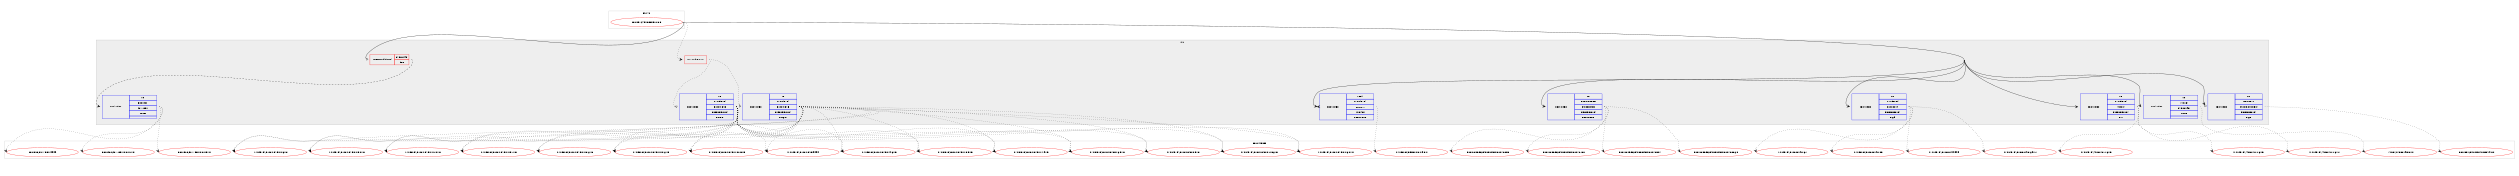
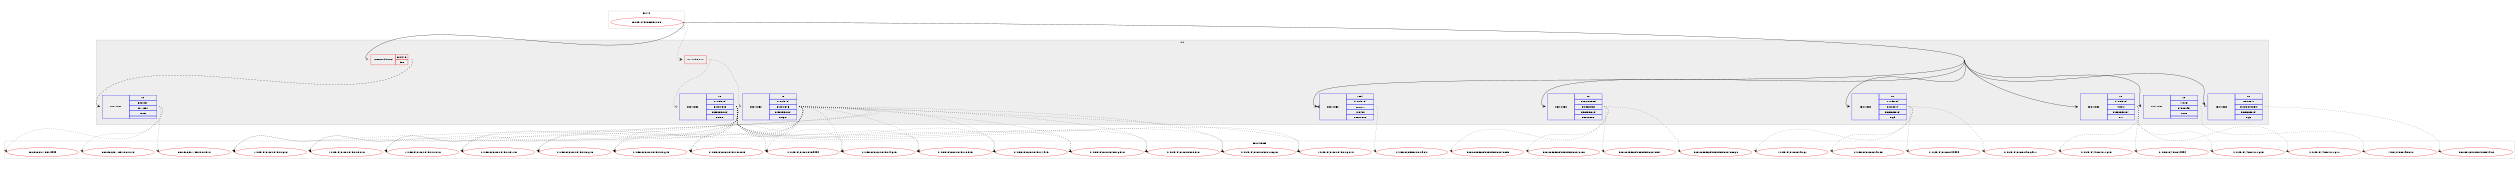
(402, 57) -> (402, 57)
none -> (2173, 152)
